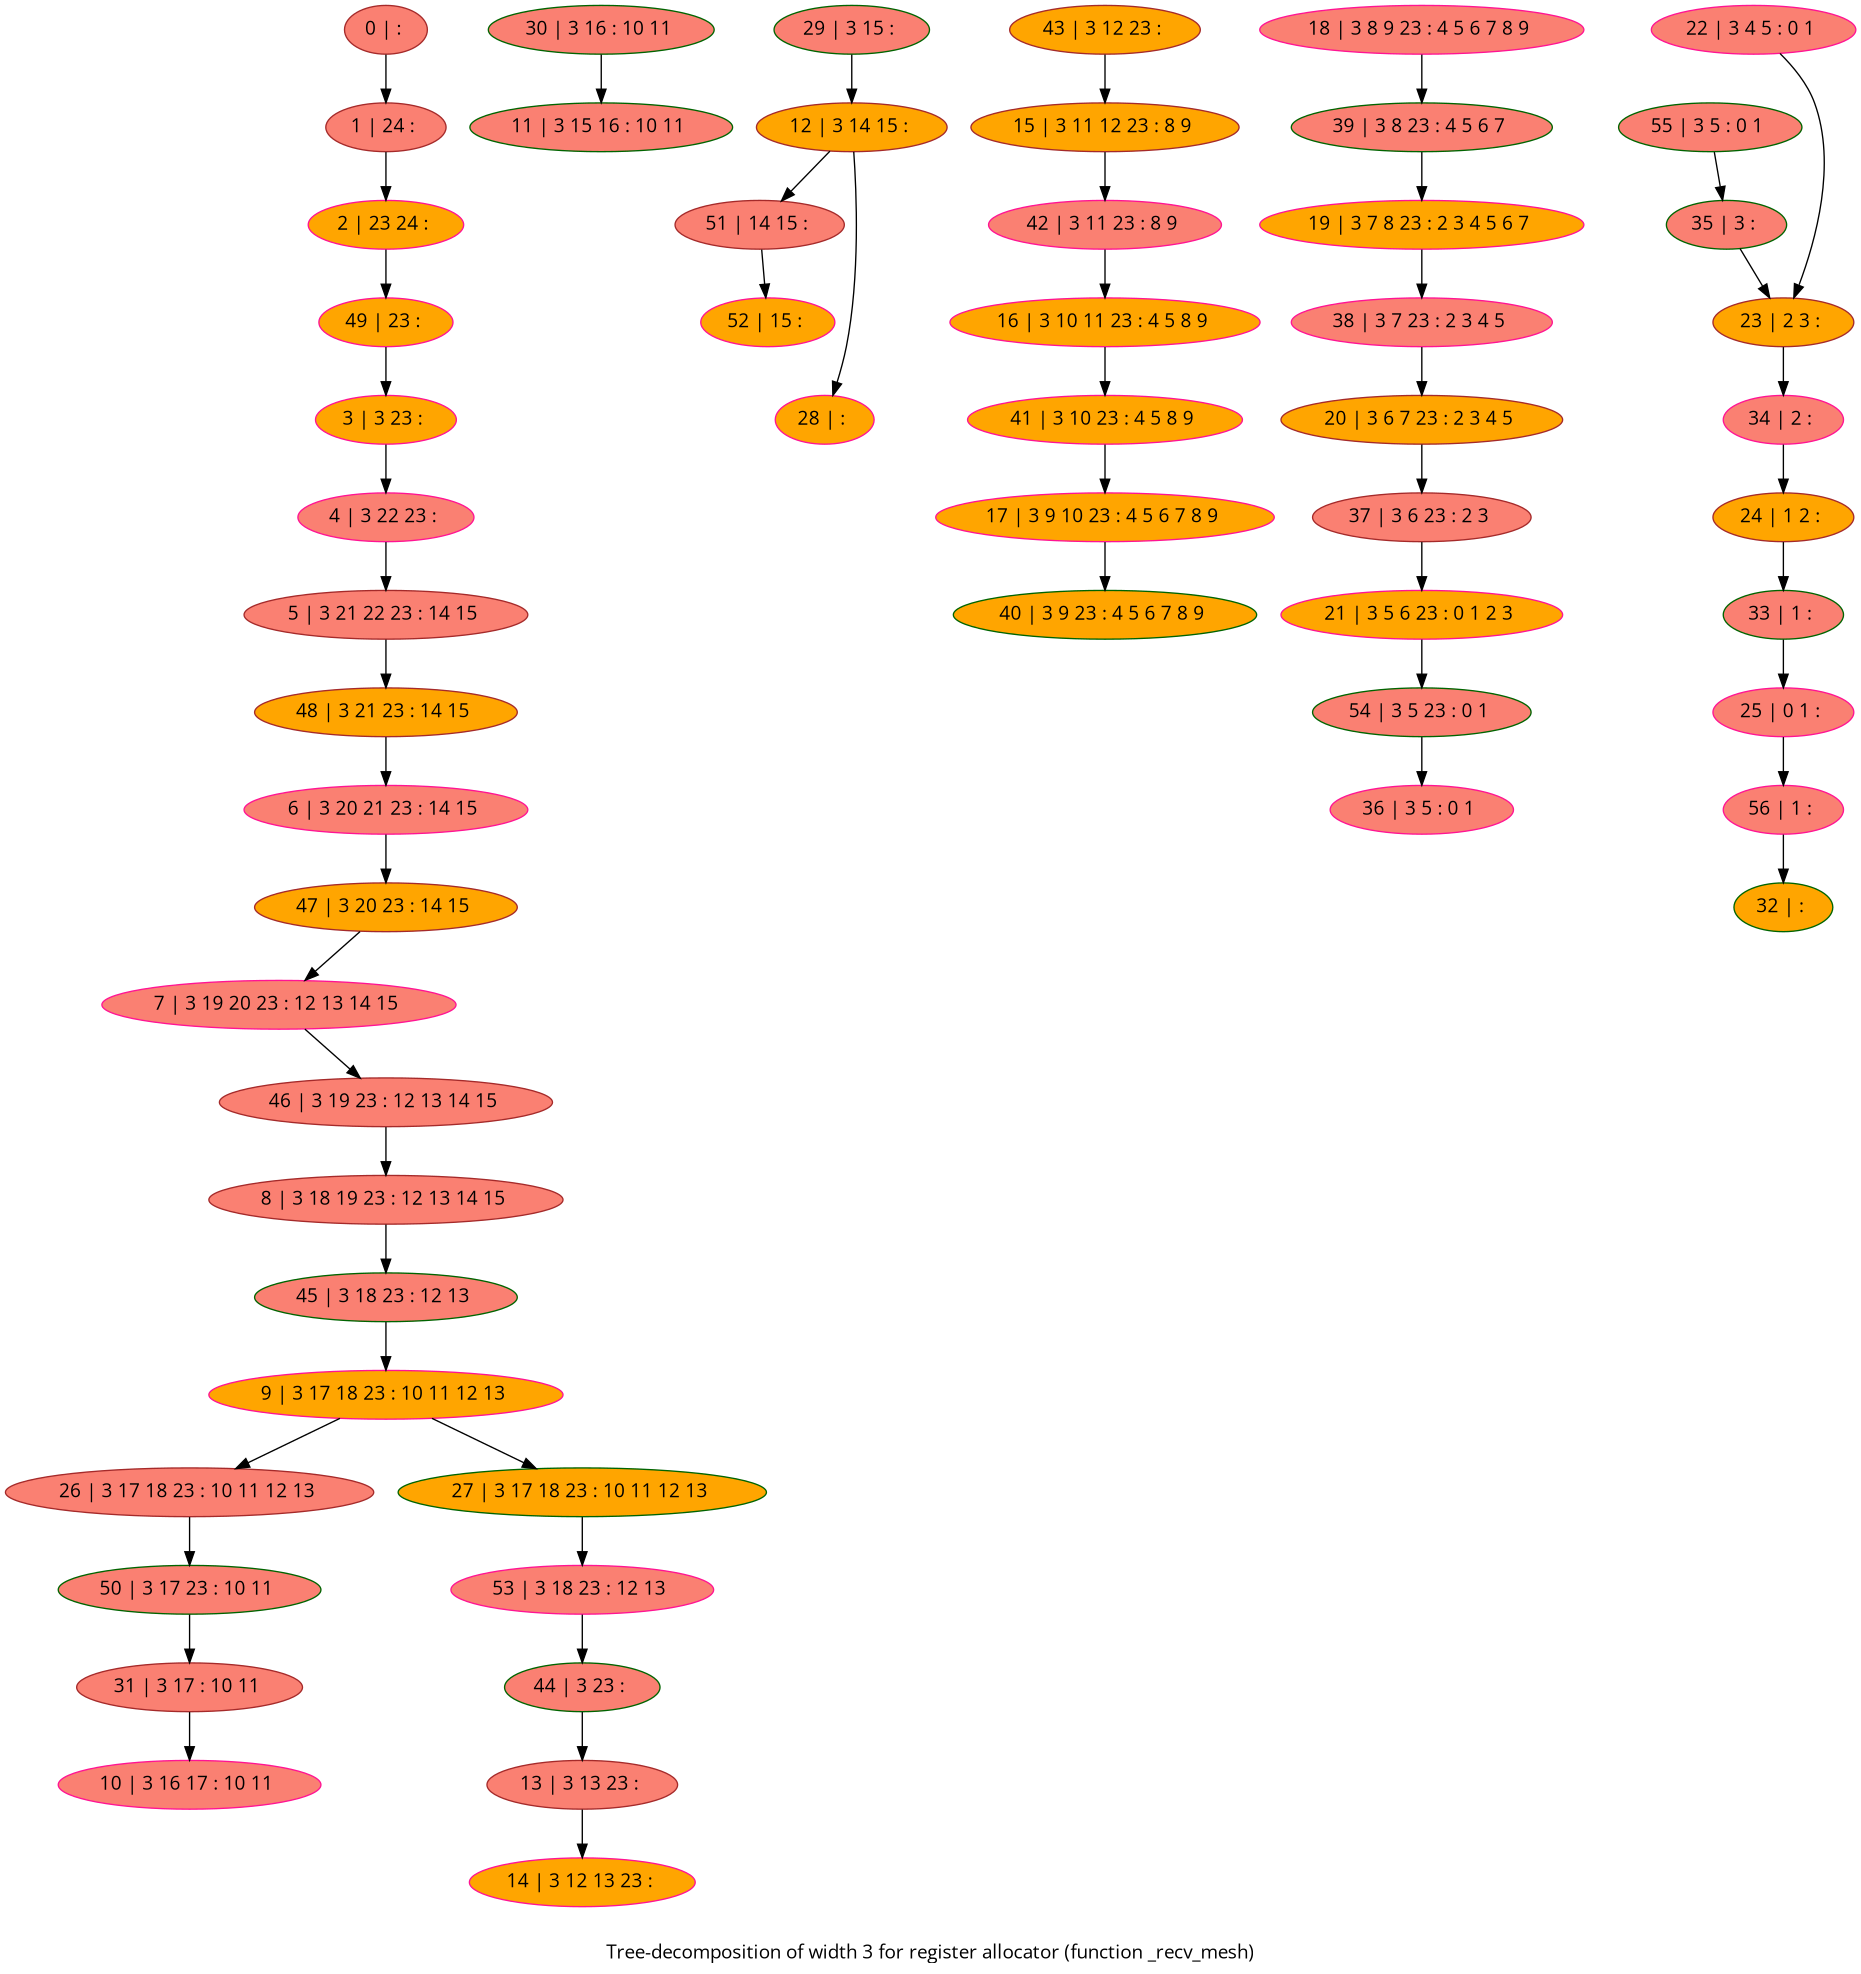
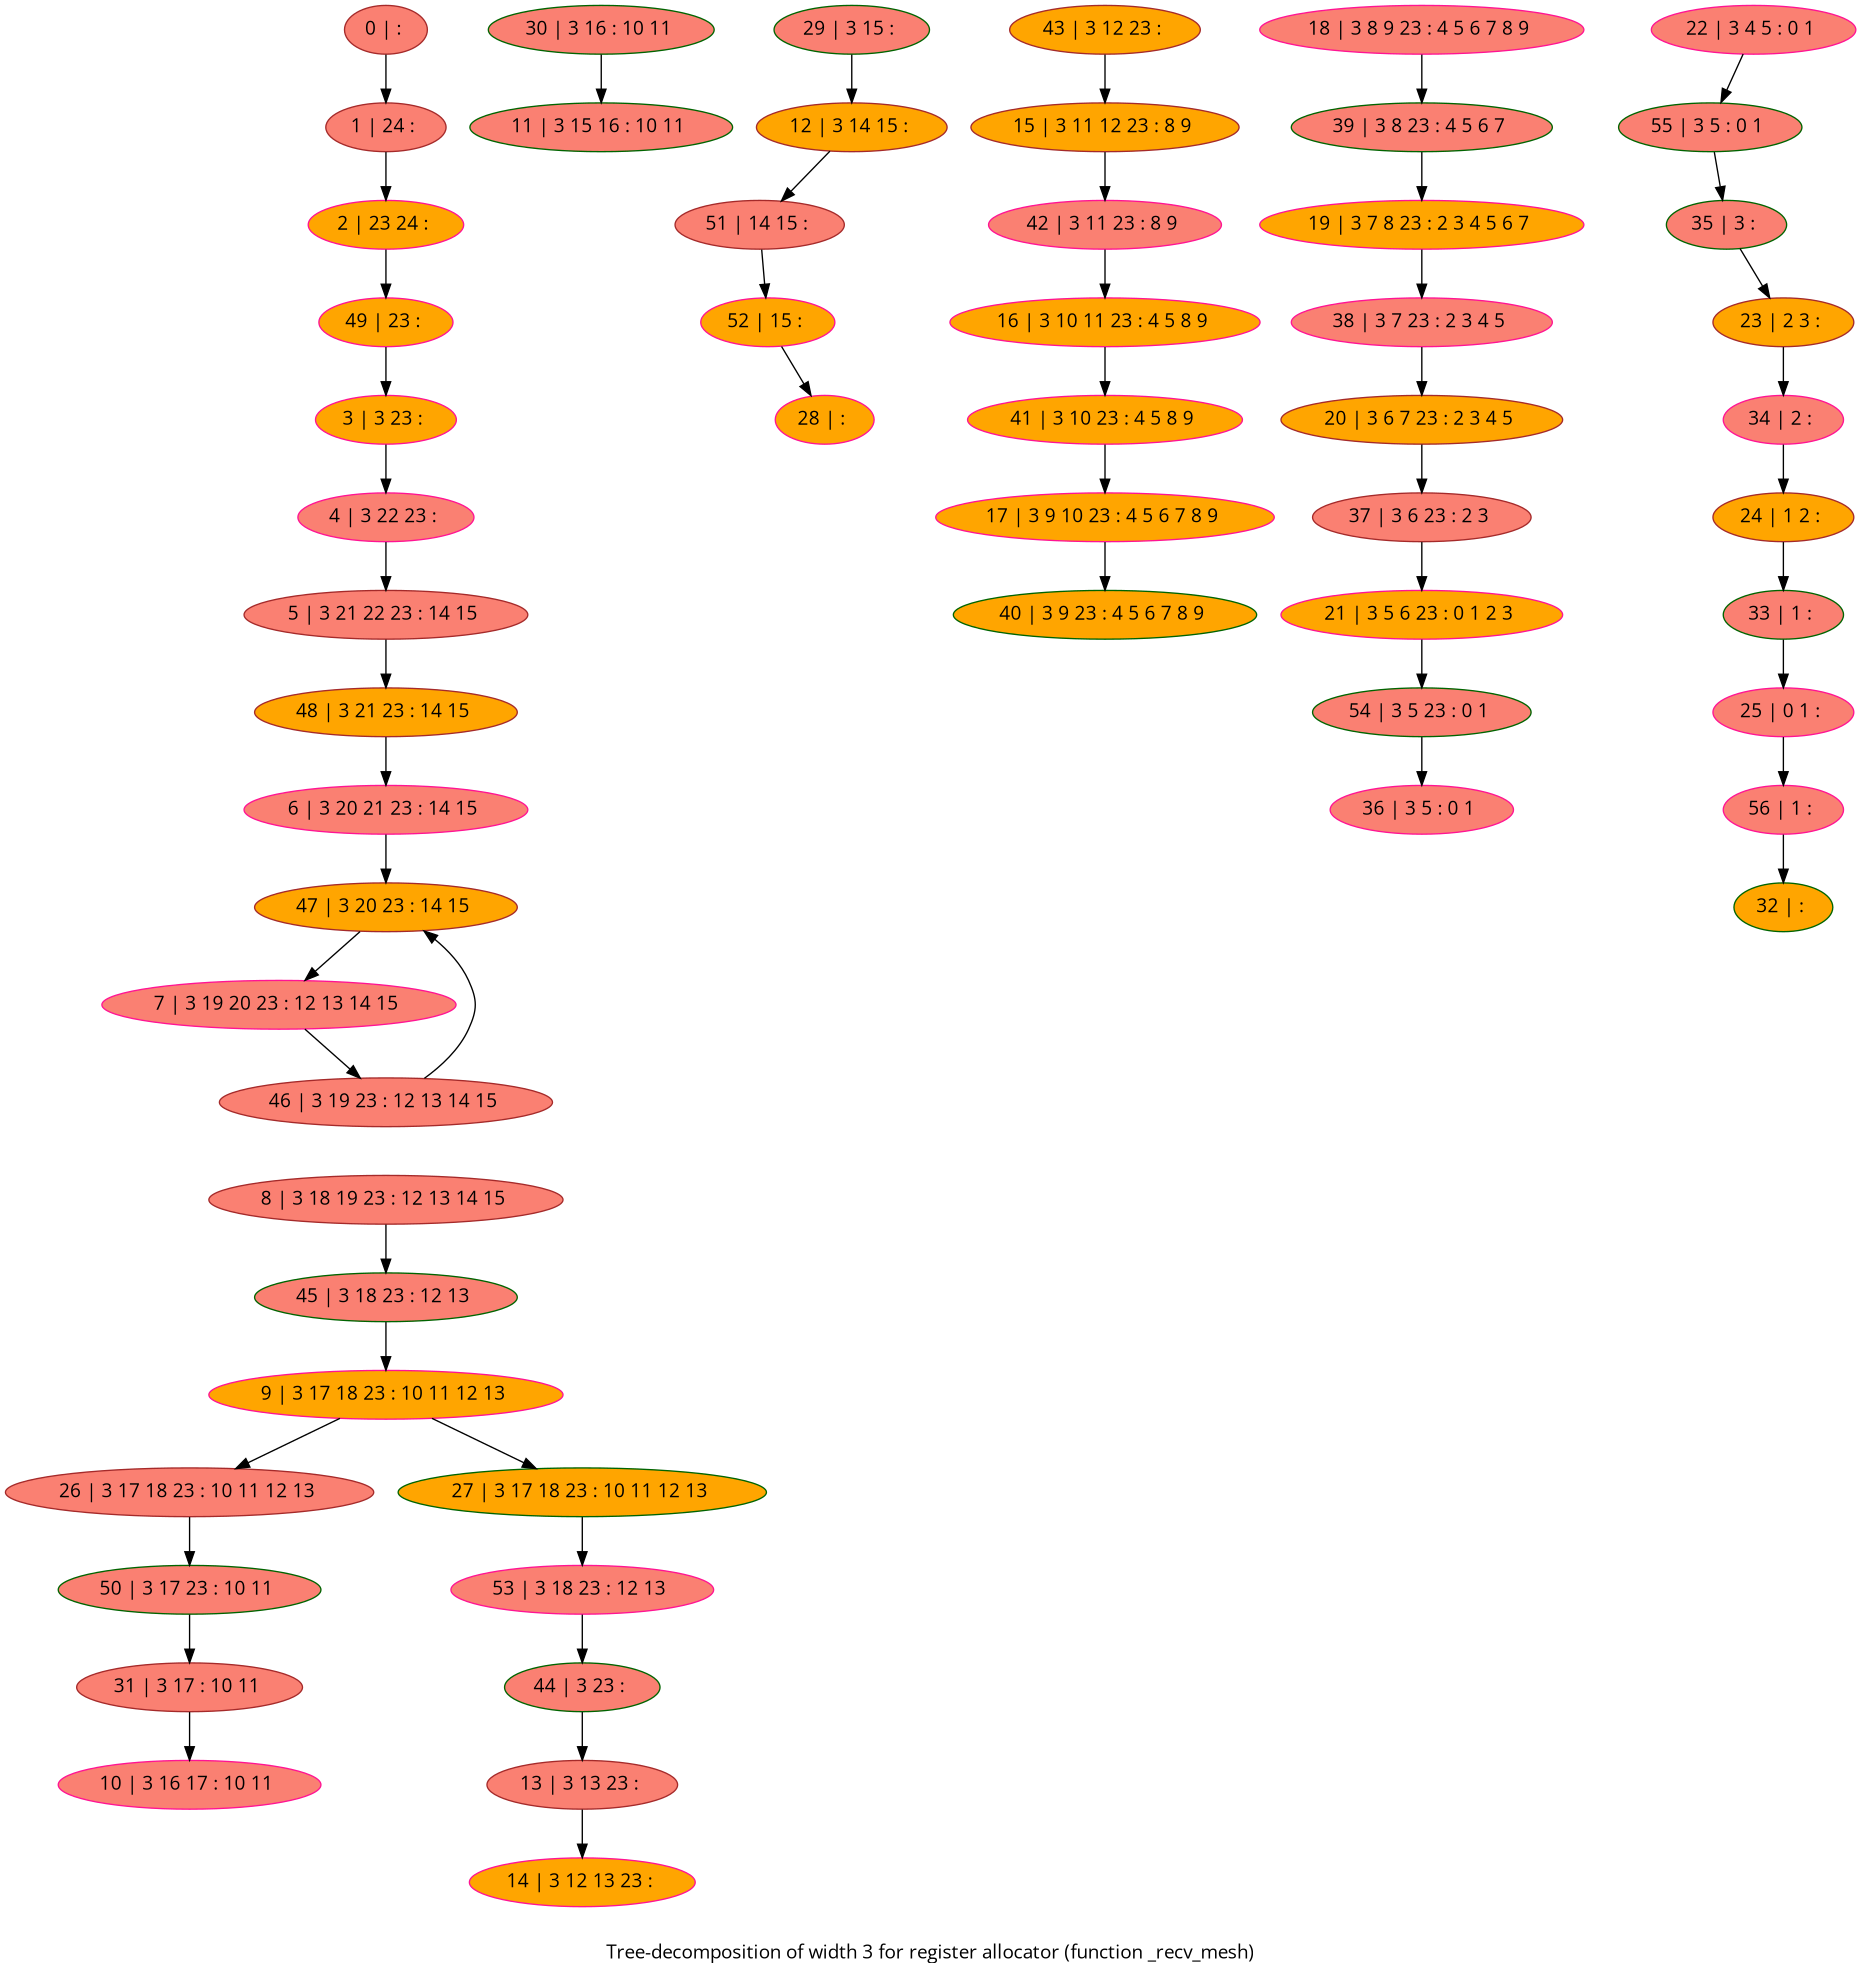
(1824, 165) -> (1735, 72)
(855, 268) -> (793, 365)
(386, 1144) -> (475, 1011)
